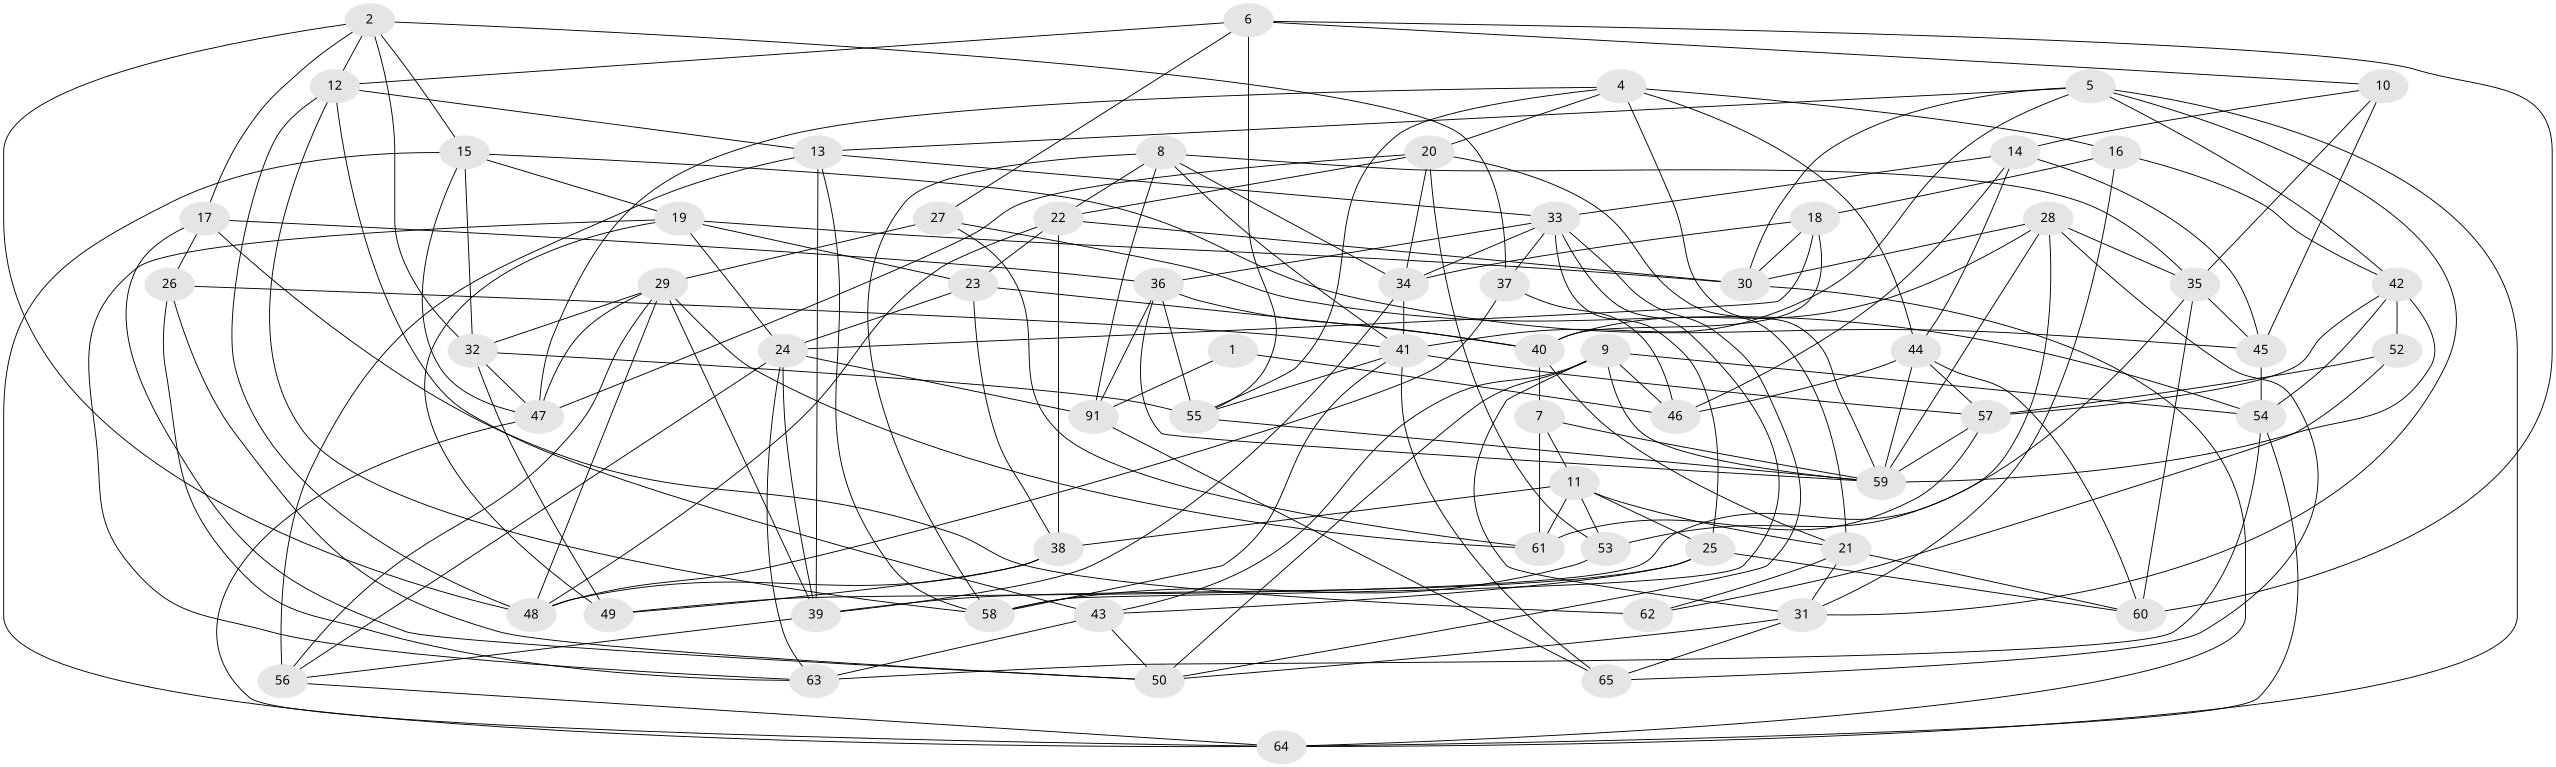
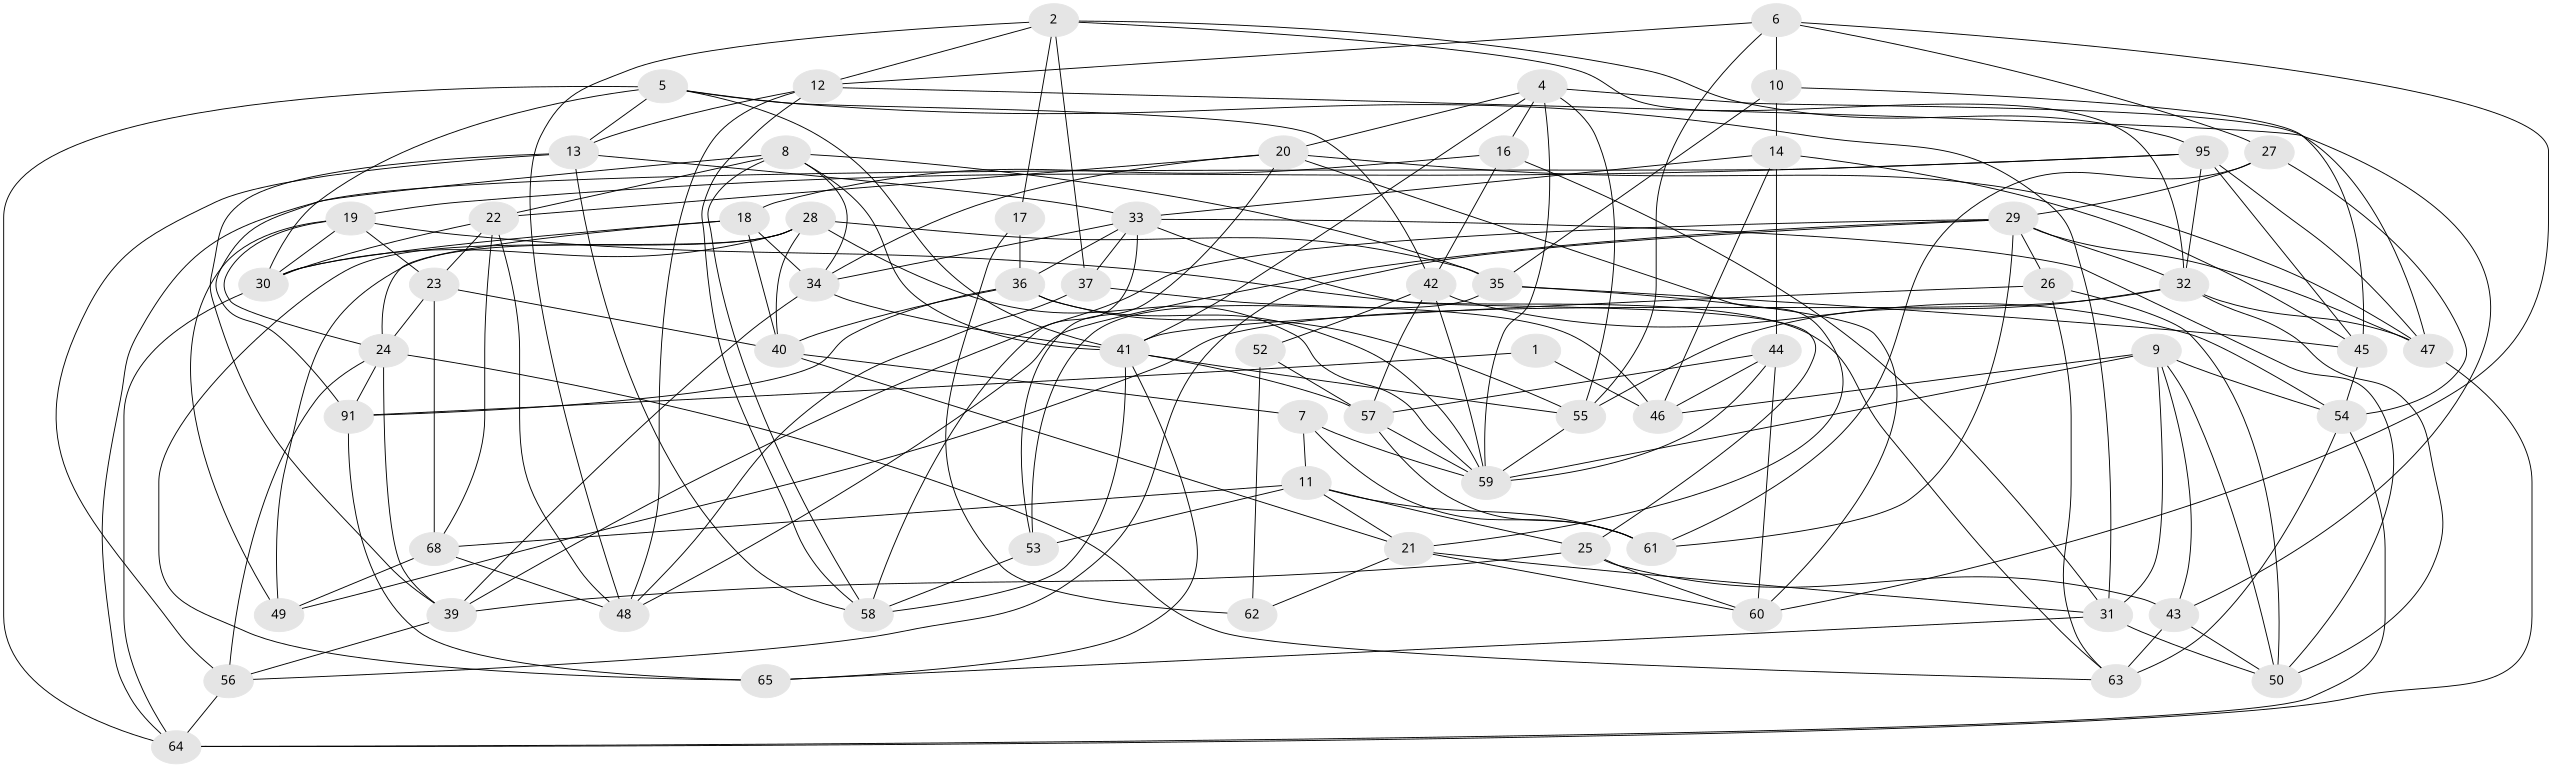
(465, 152) -> (2203, 152)
(1800, 163) -> (1356, 212)
(190, 246) -> (2031, 252)
(1059, 549) -> (434, 549)
(492, 641) -> (2430, 453)
